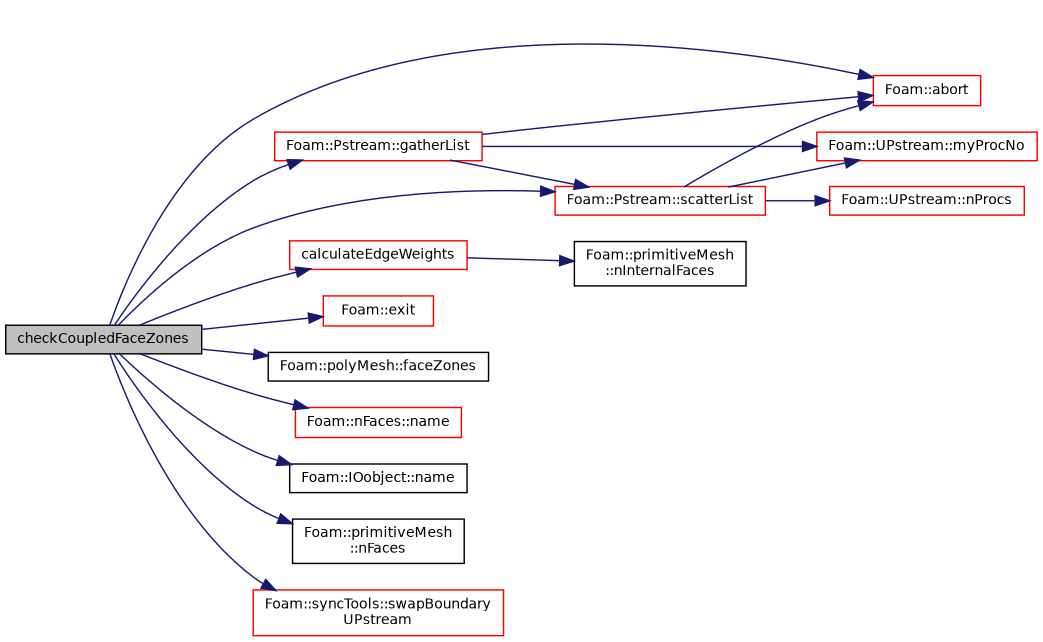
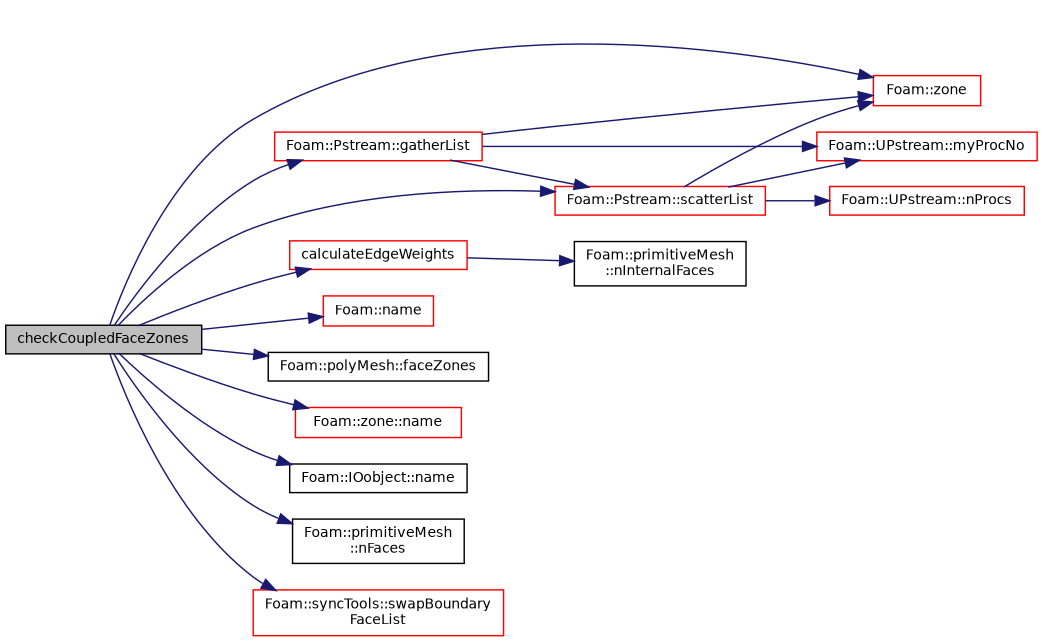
(927, 91) -> (927, 91)
(378, 311) -> (378, 311)
(378, 423) -> (378, 423)
(378, 613) -> (378, 613)
